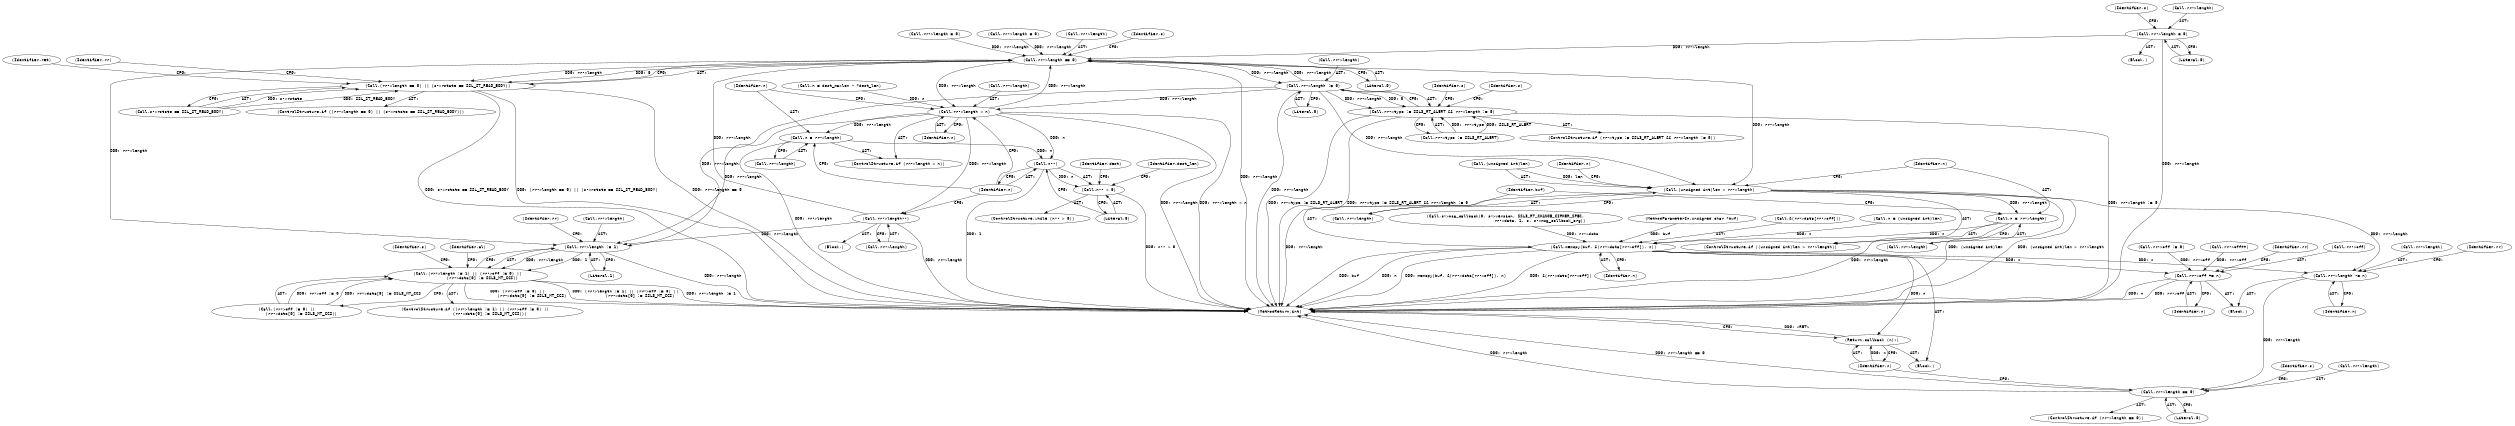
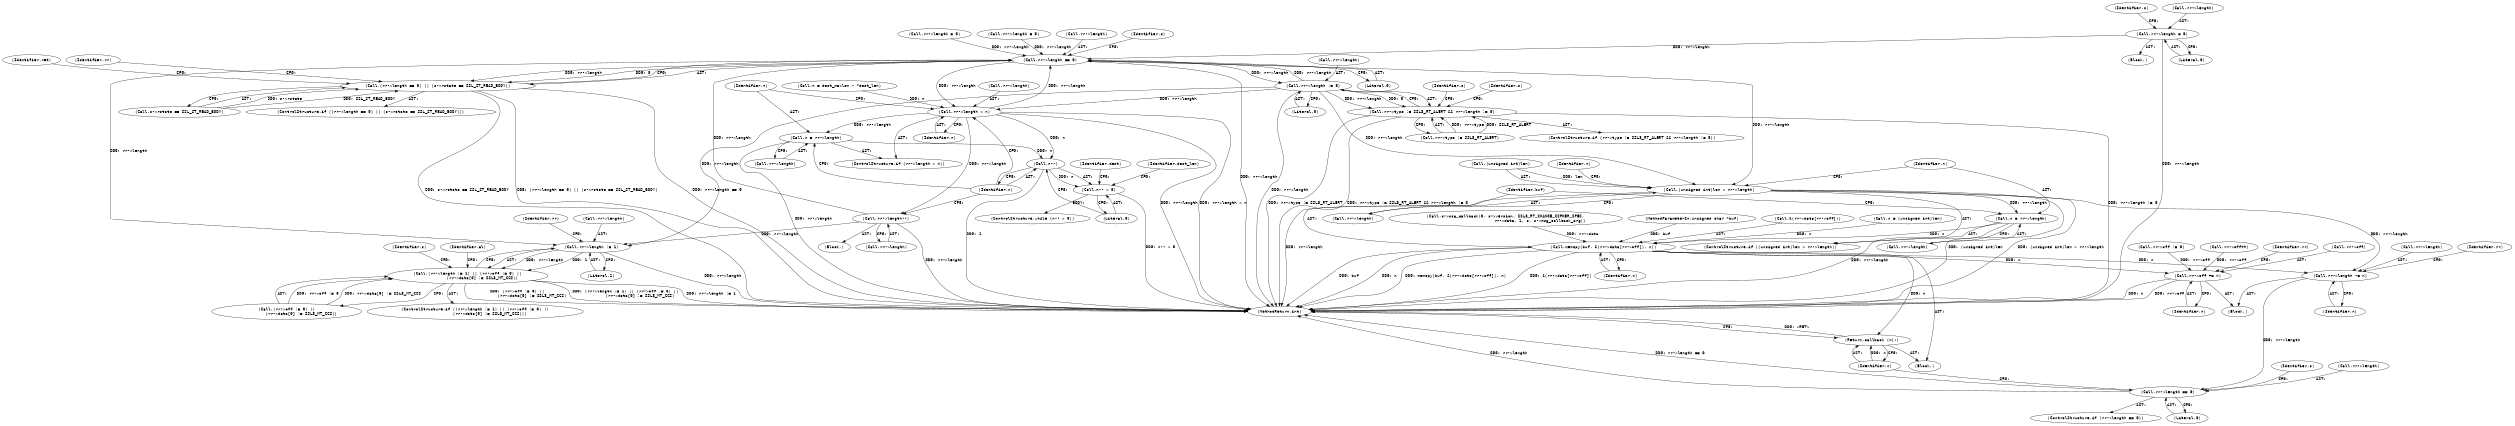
(754, 145) -> none
(1080, 203) -> (1080, 203)
